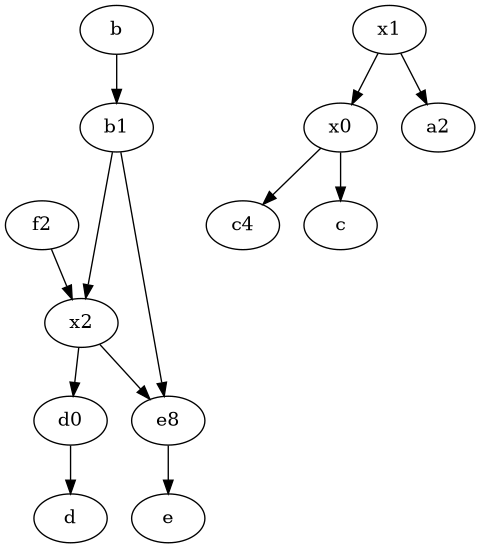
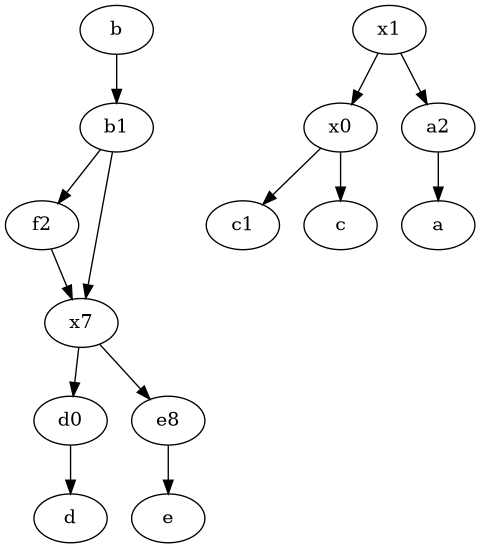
(243, 225) -> (243, 225)
none -> (438, 225)
(141, 267) -> (84, 171)
(81, 323) -> (81, 323)
